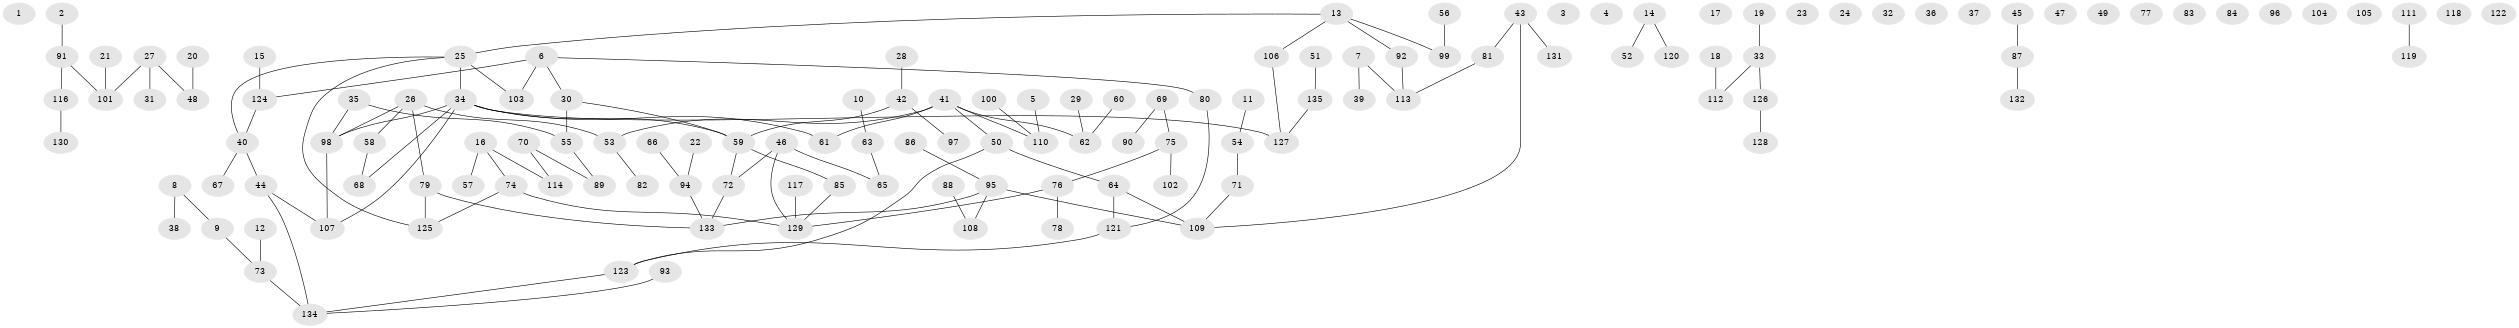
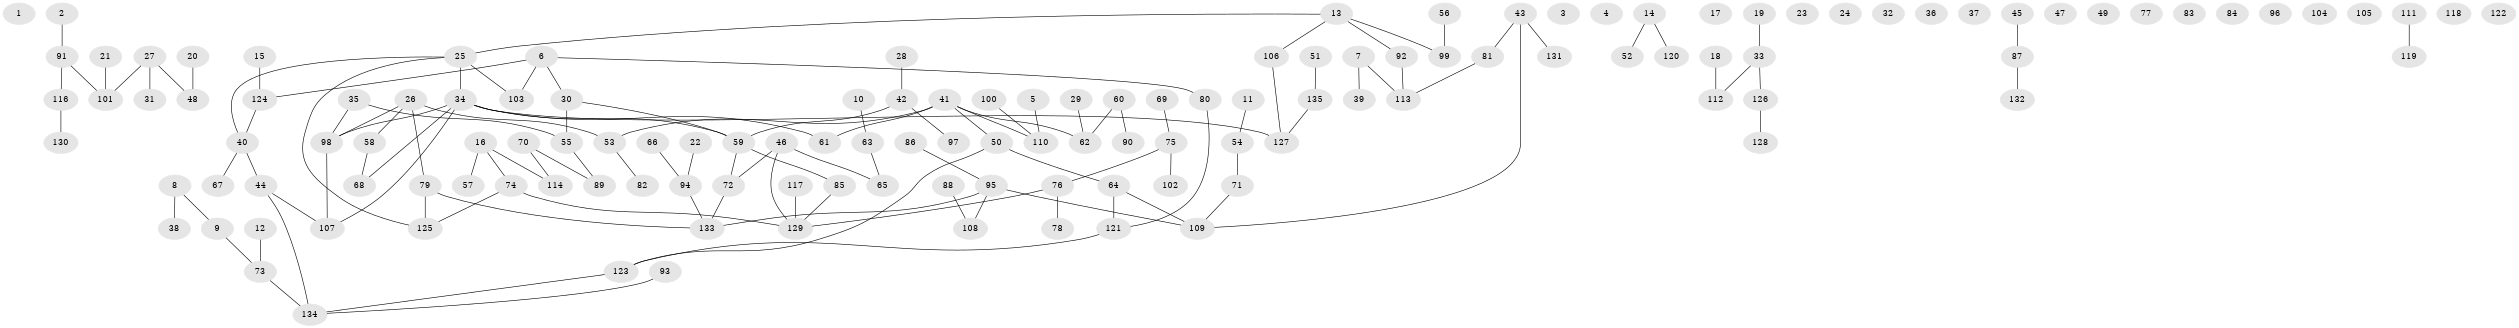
(1144, 123) -> (1124, 122)
